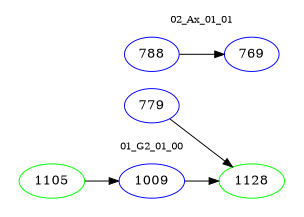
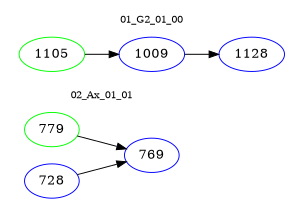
(152, 54) -> (52, 181)
(152, 106) -> (52, 130)
(203, 144) -> (97, 141)
(252, 181) -> (252, 54)
